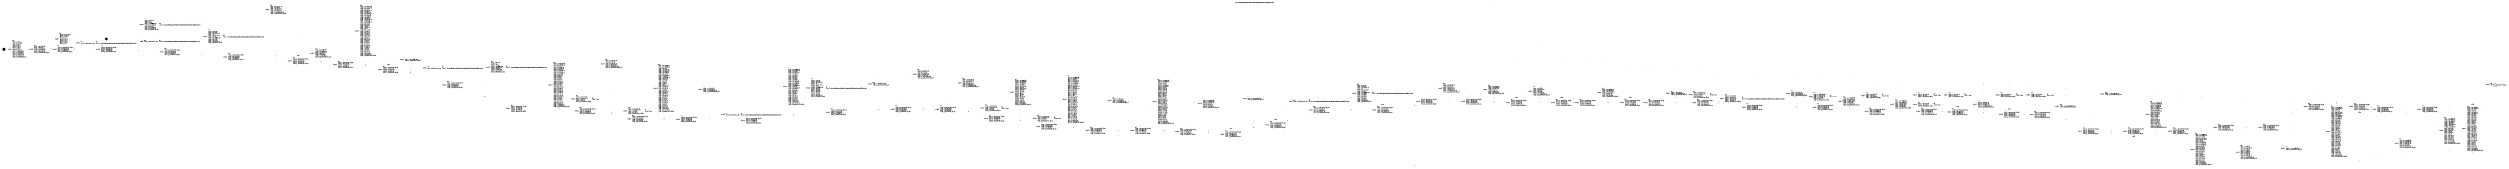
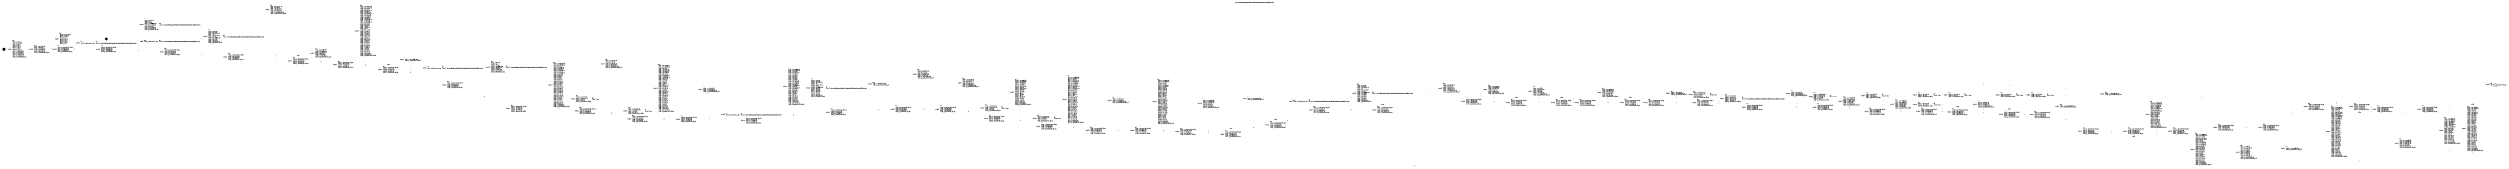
(1427, 102) -> none
